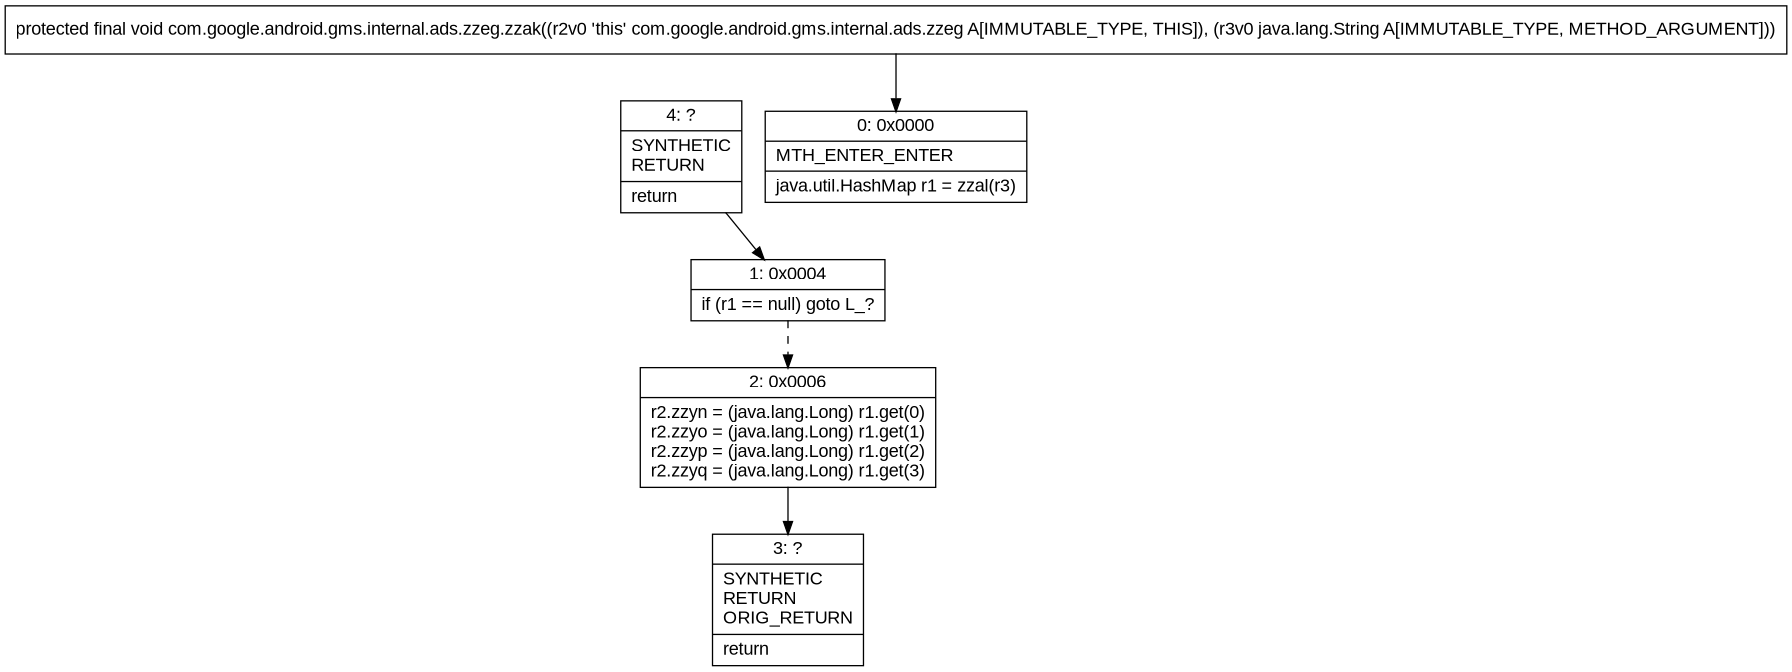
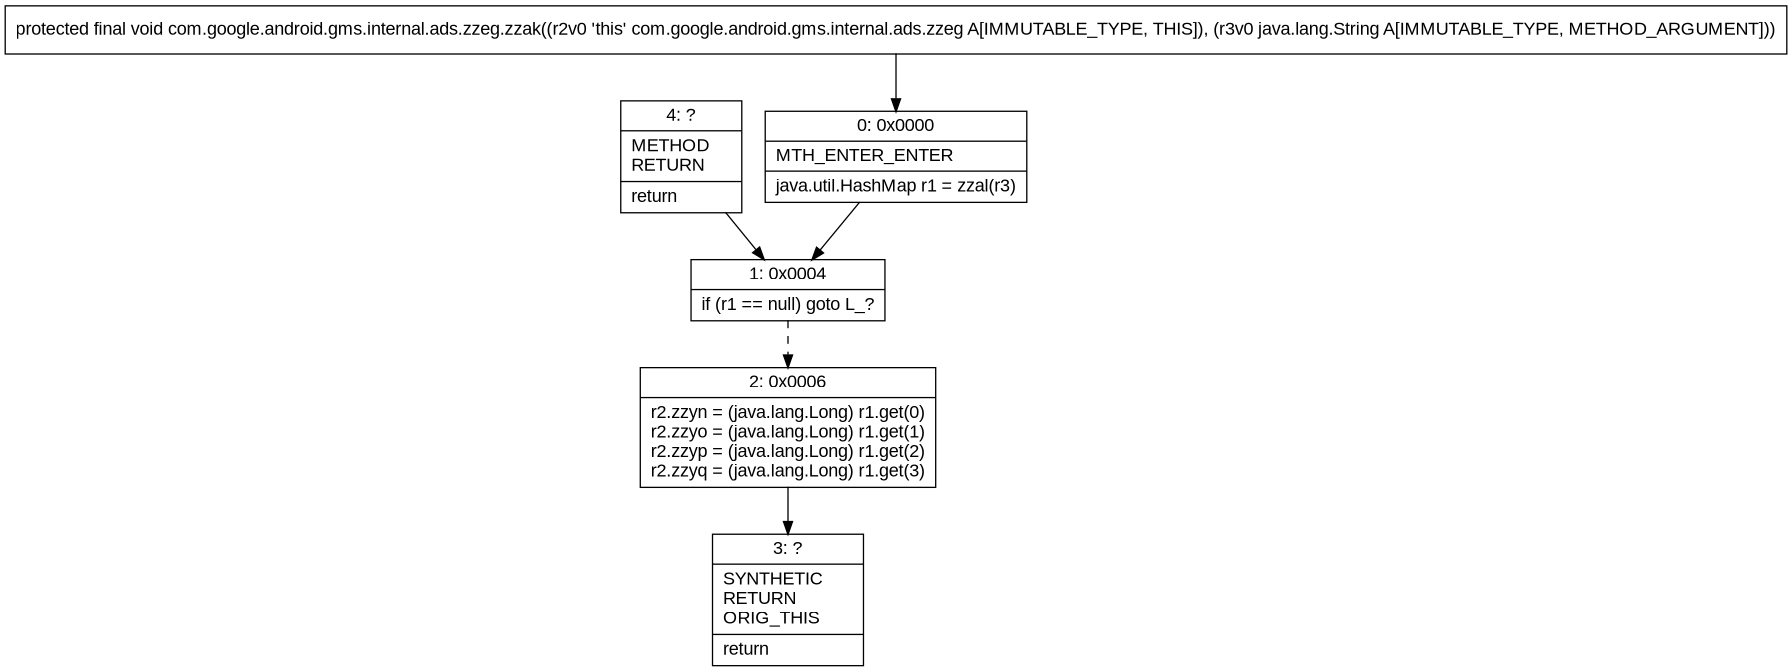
(681, 146) -> (671, 146)
none -> (840, 226)
(788, 618) -> (772, 618)
